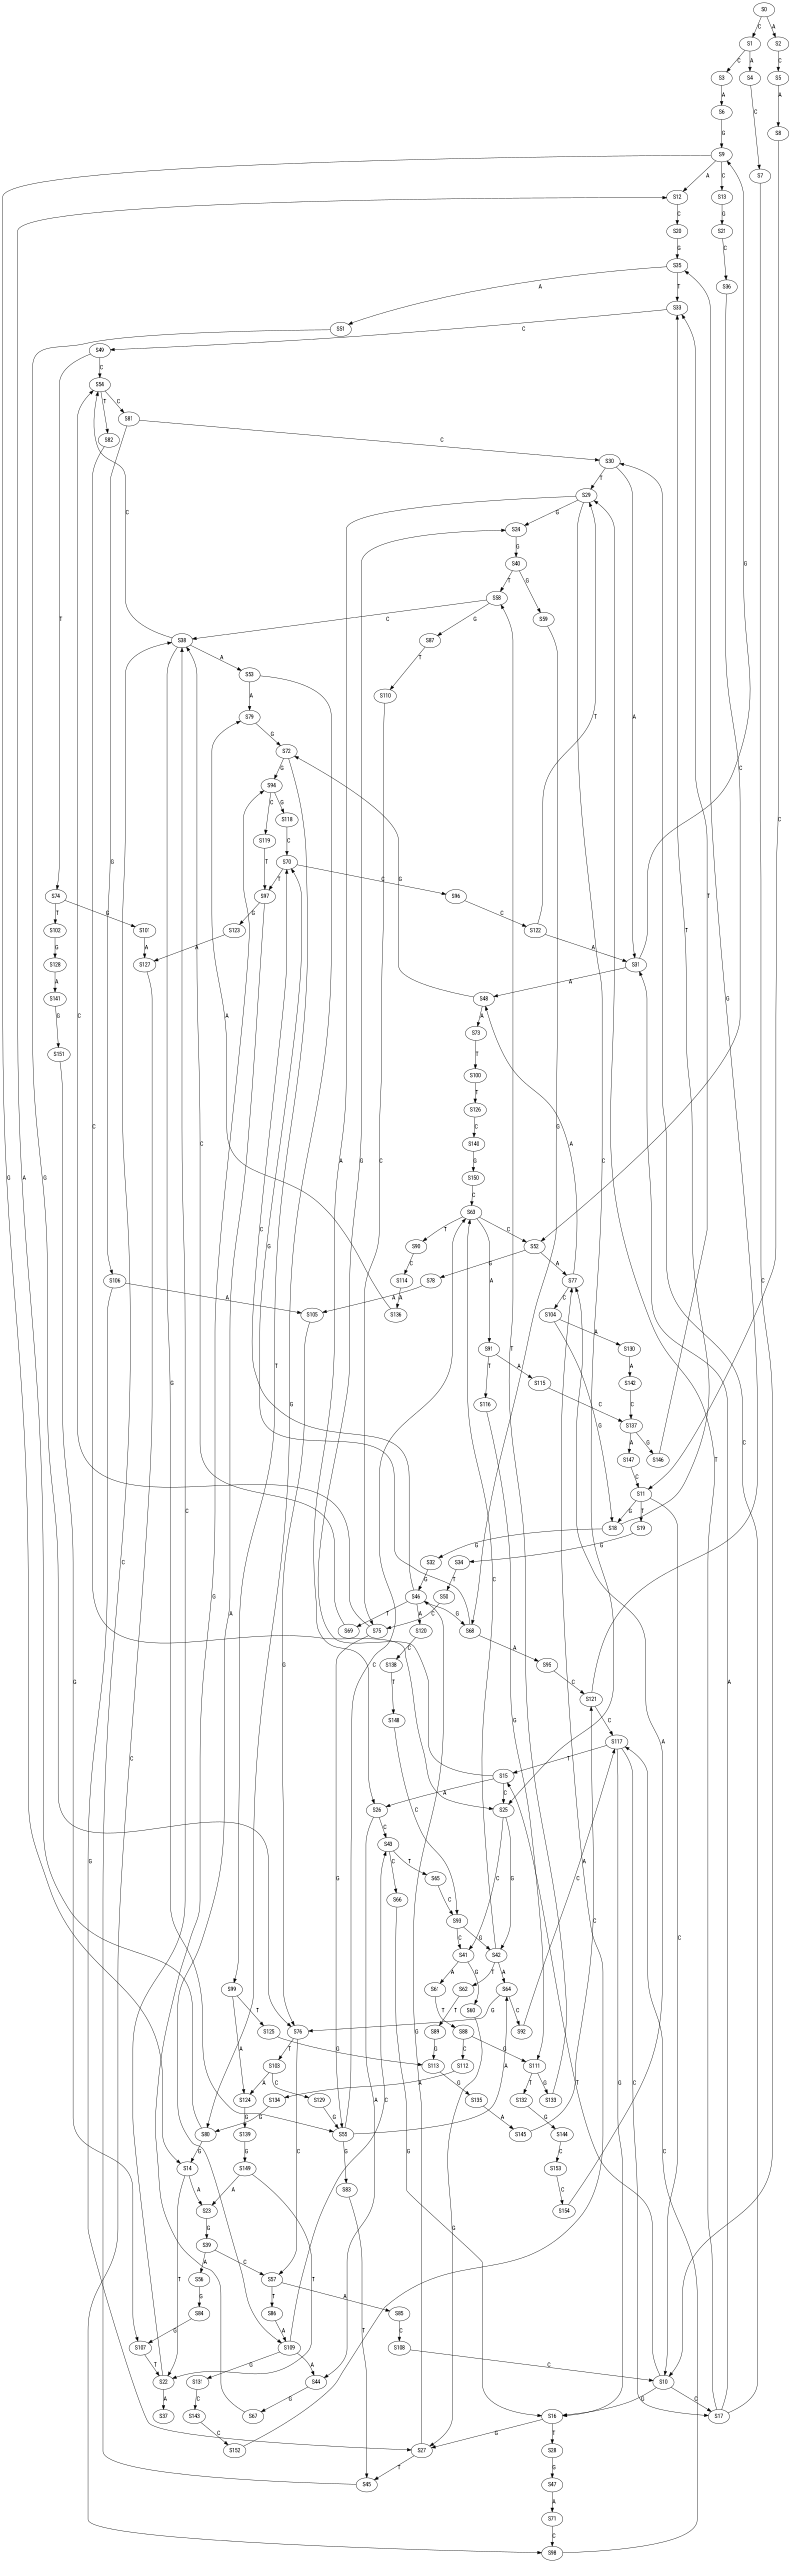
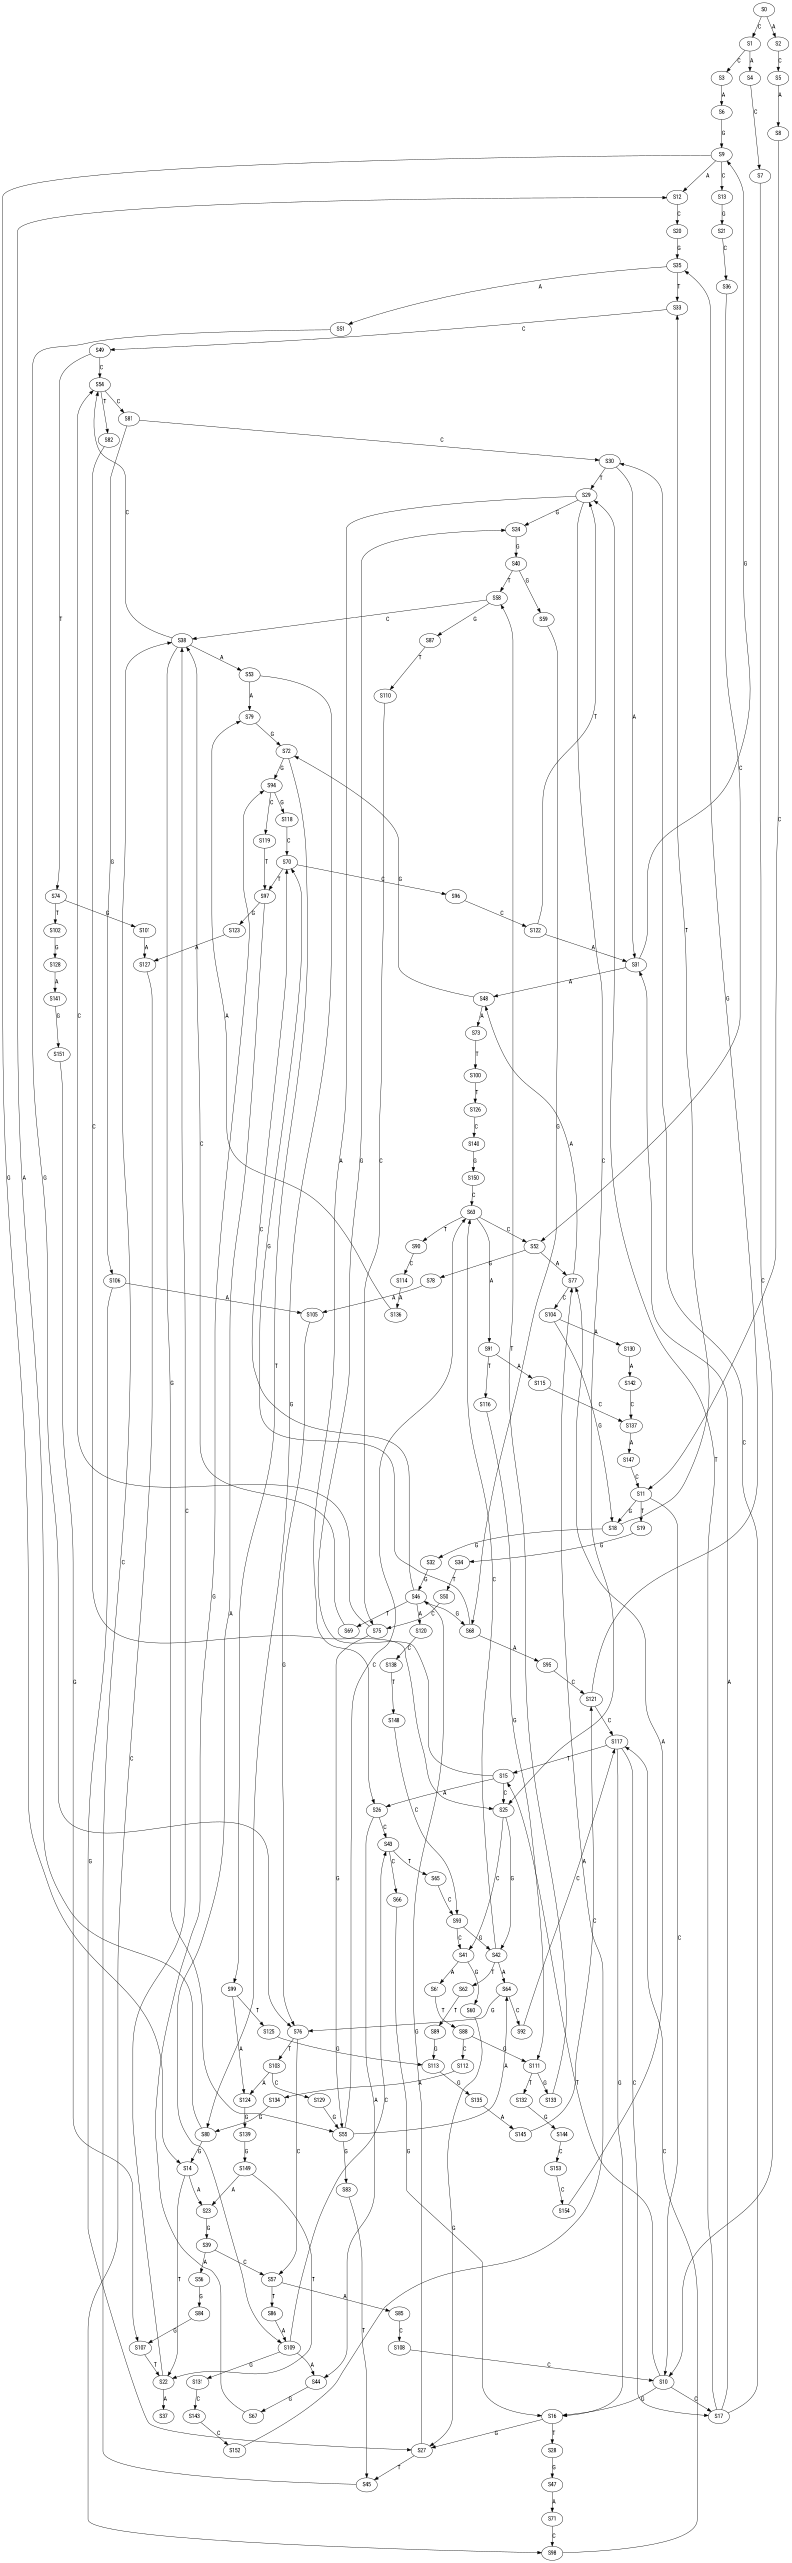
(658, 1460) -> none
